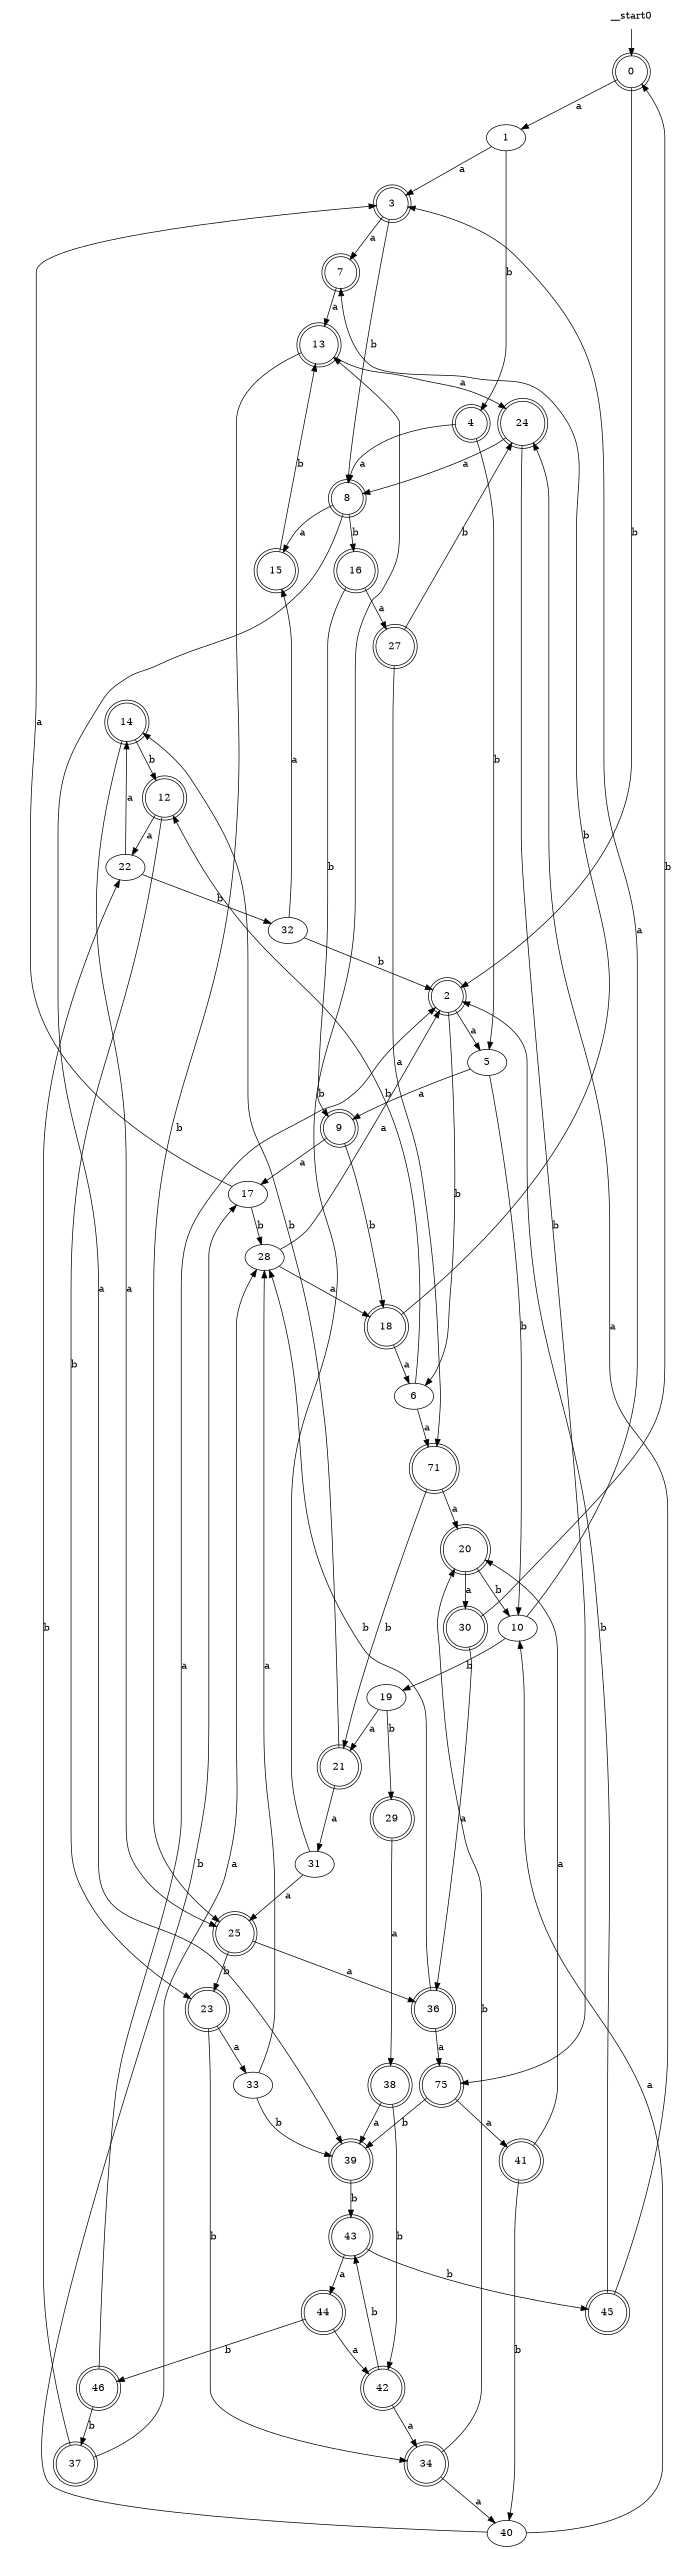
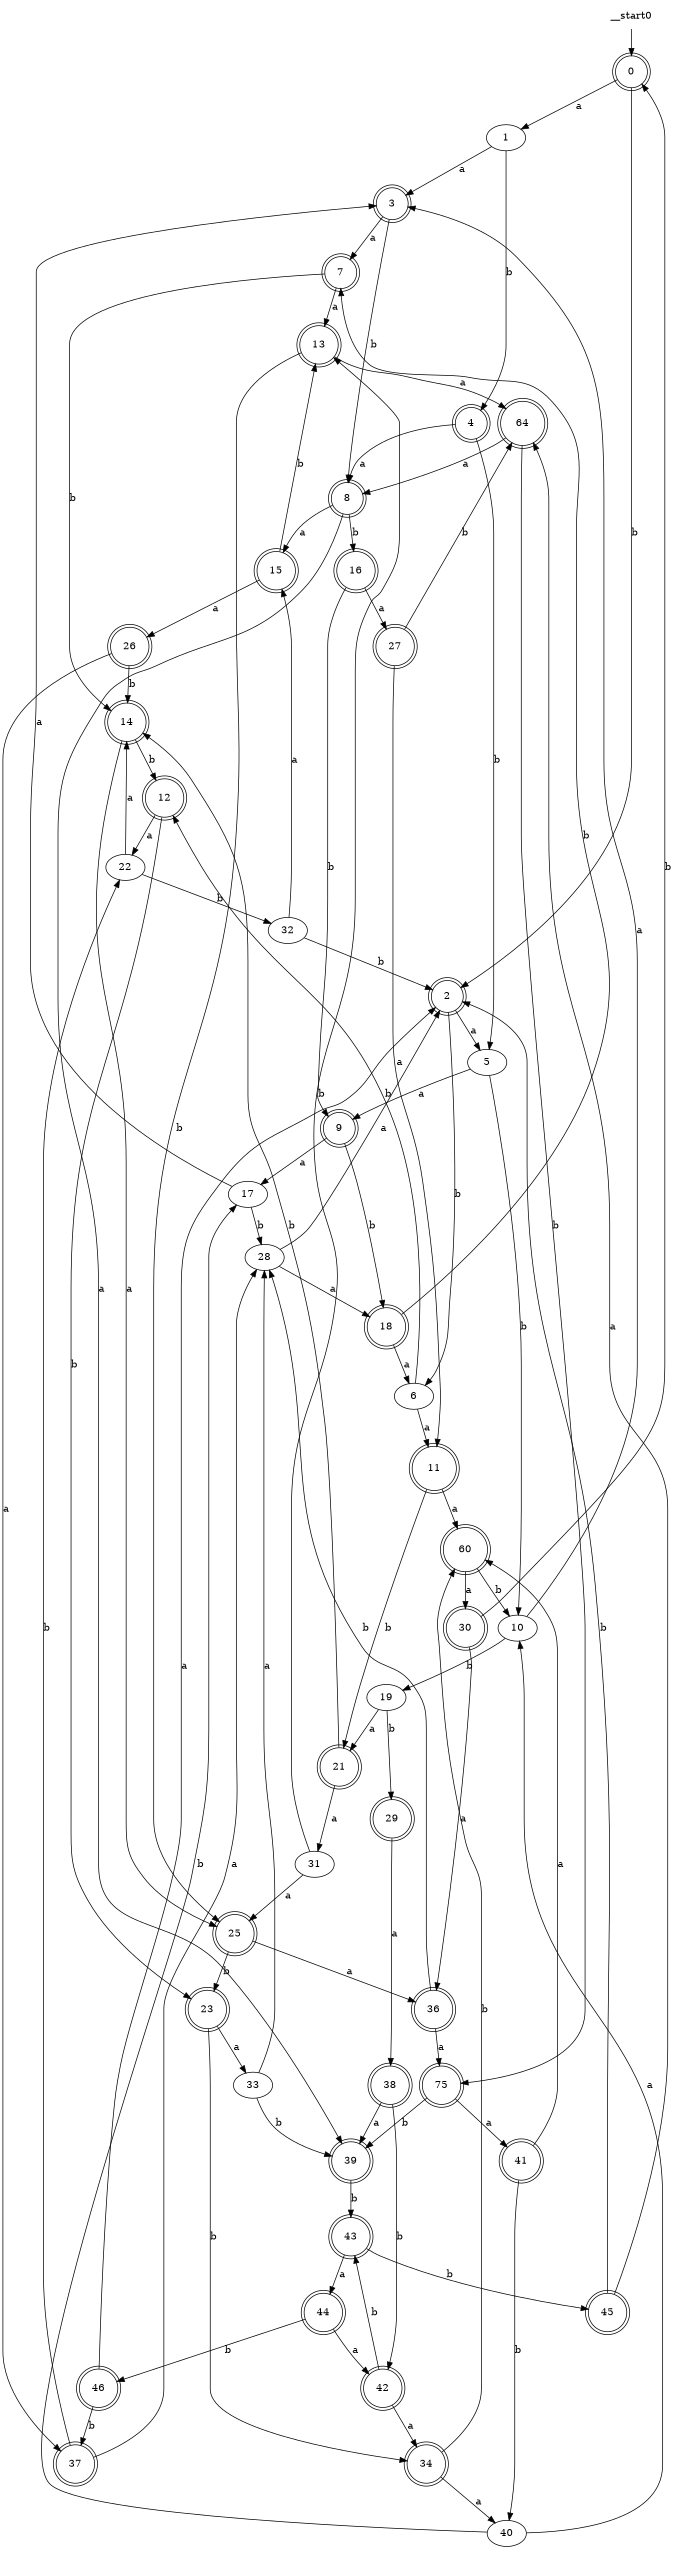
none -> (70, 394)
(523, 423) -> (523, 423)
none -> (130, 646)
(434, 1468) -> (434, 1468)
(465, 1550) -> (465, 1550)
